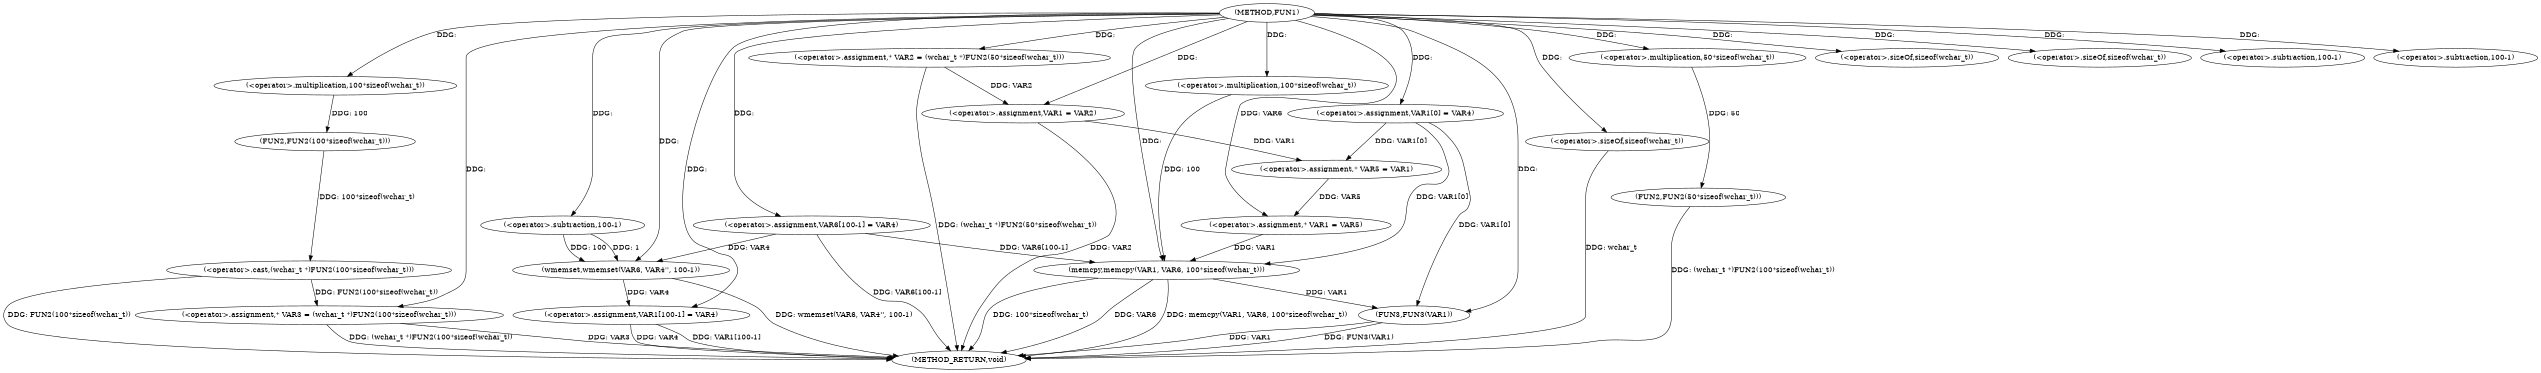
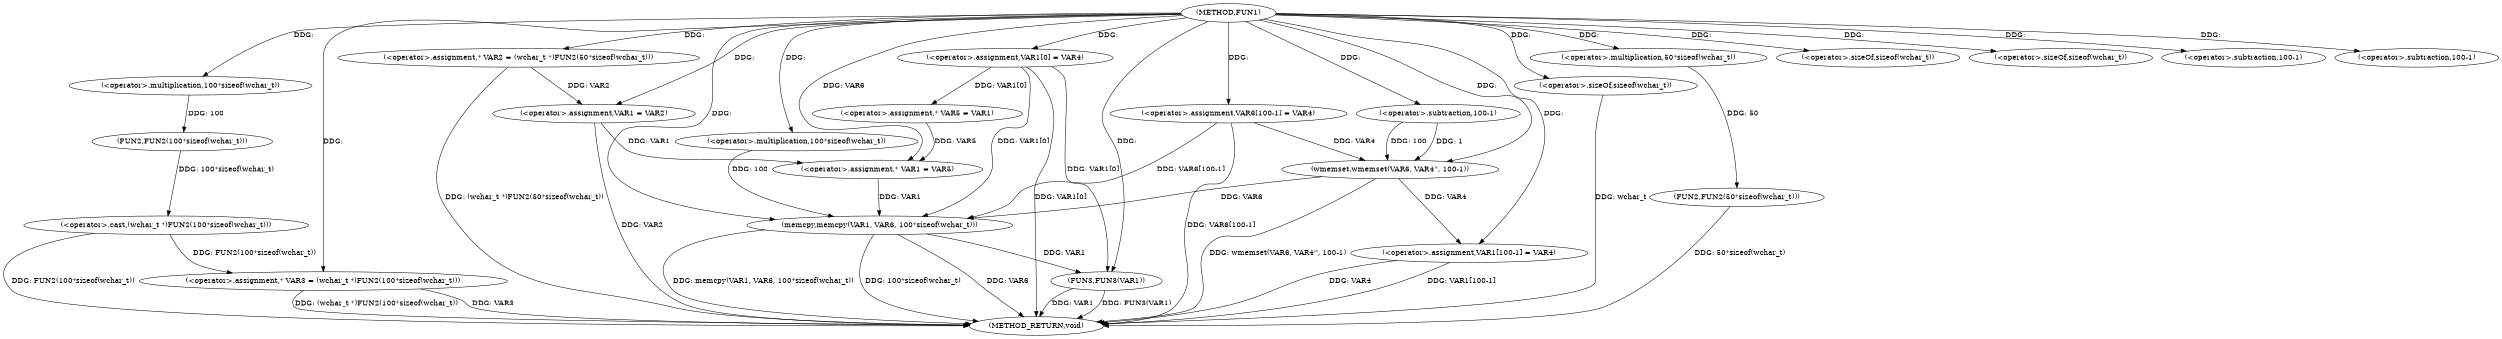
(1191, 137) -> (693, 160)
none -> (1038, 177)
none -> (1148, 199)
(1753, 270) -> (1740, 253)
